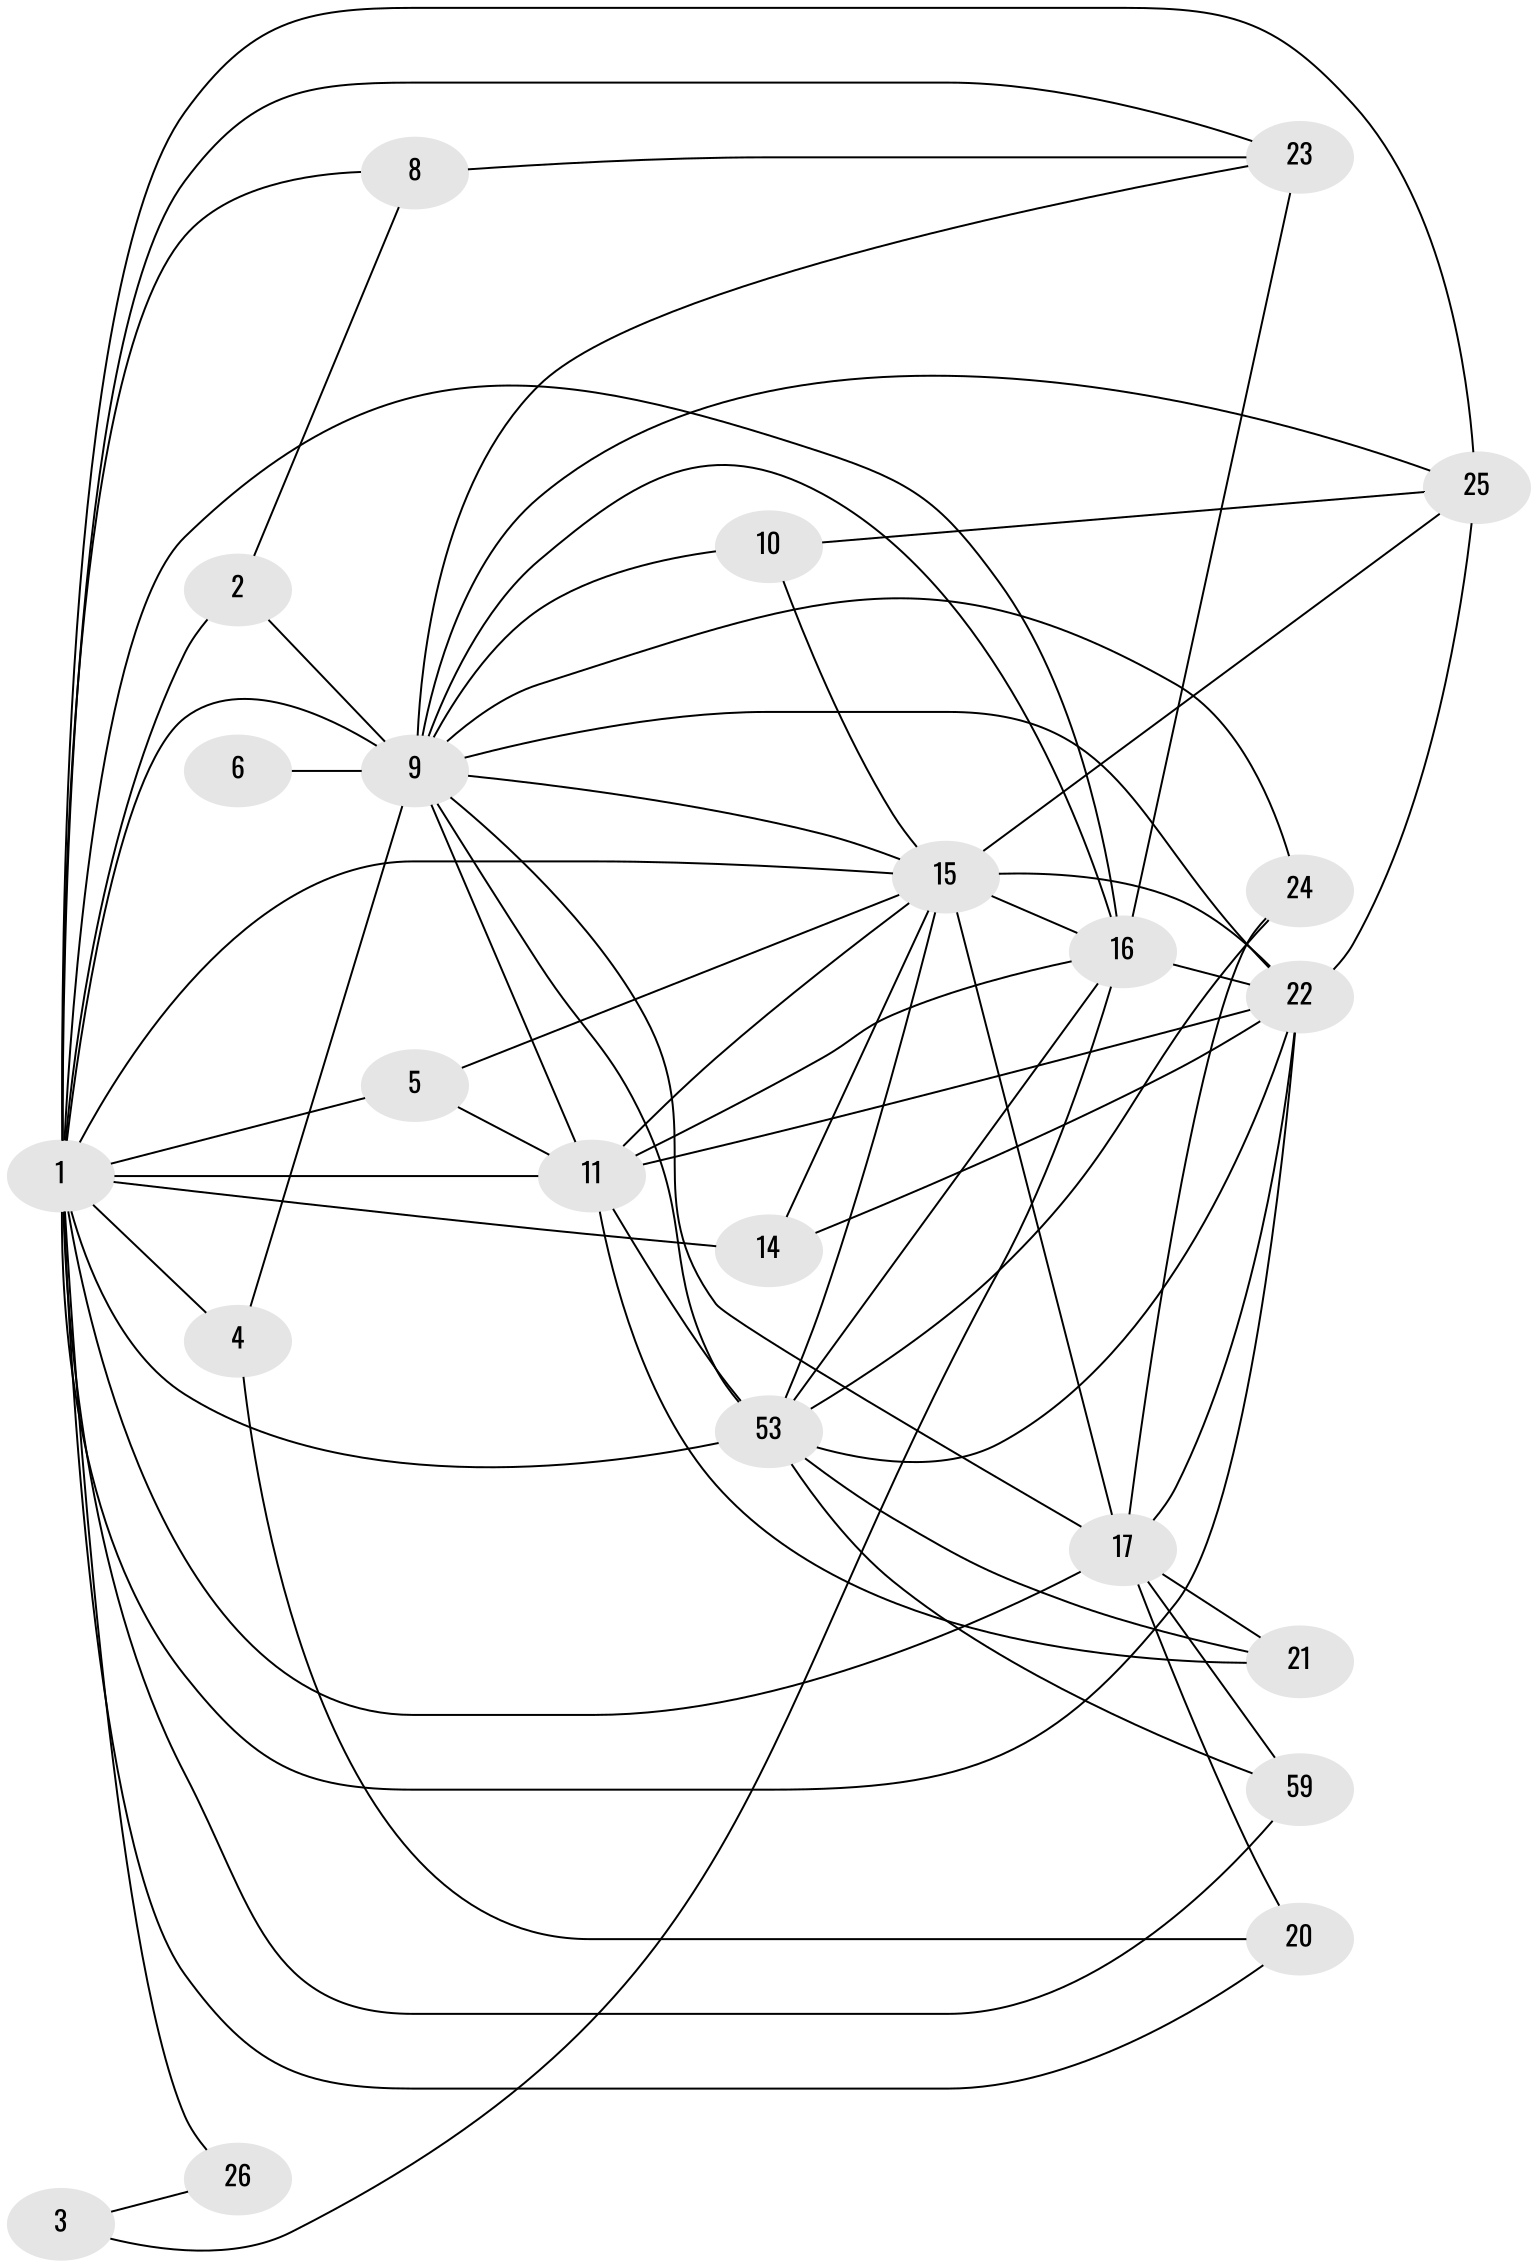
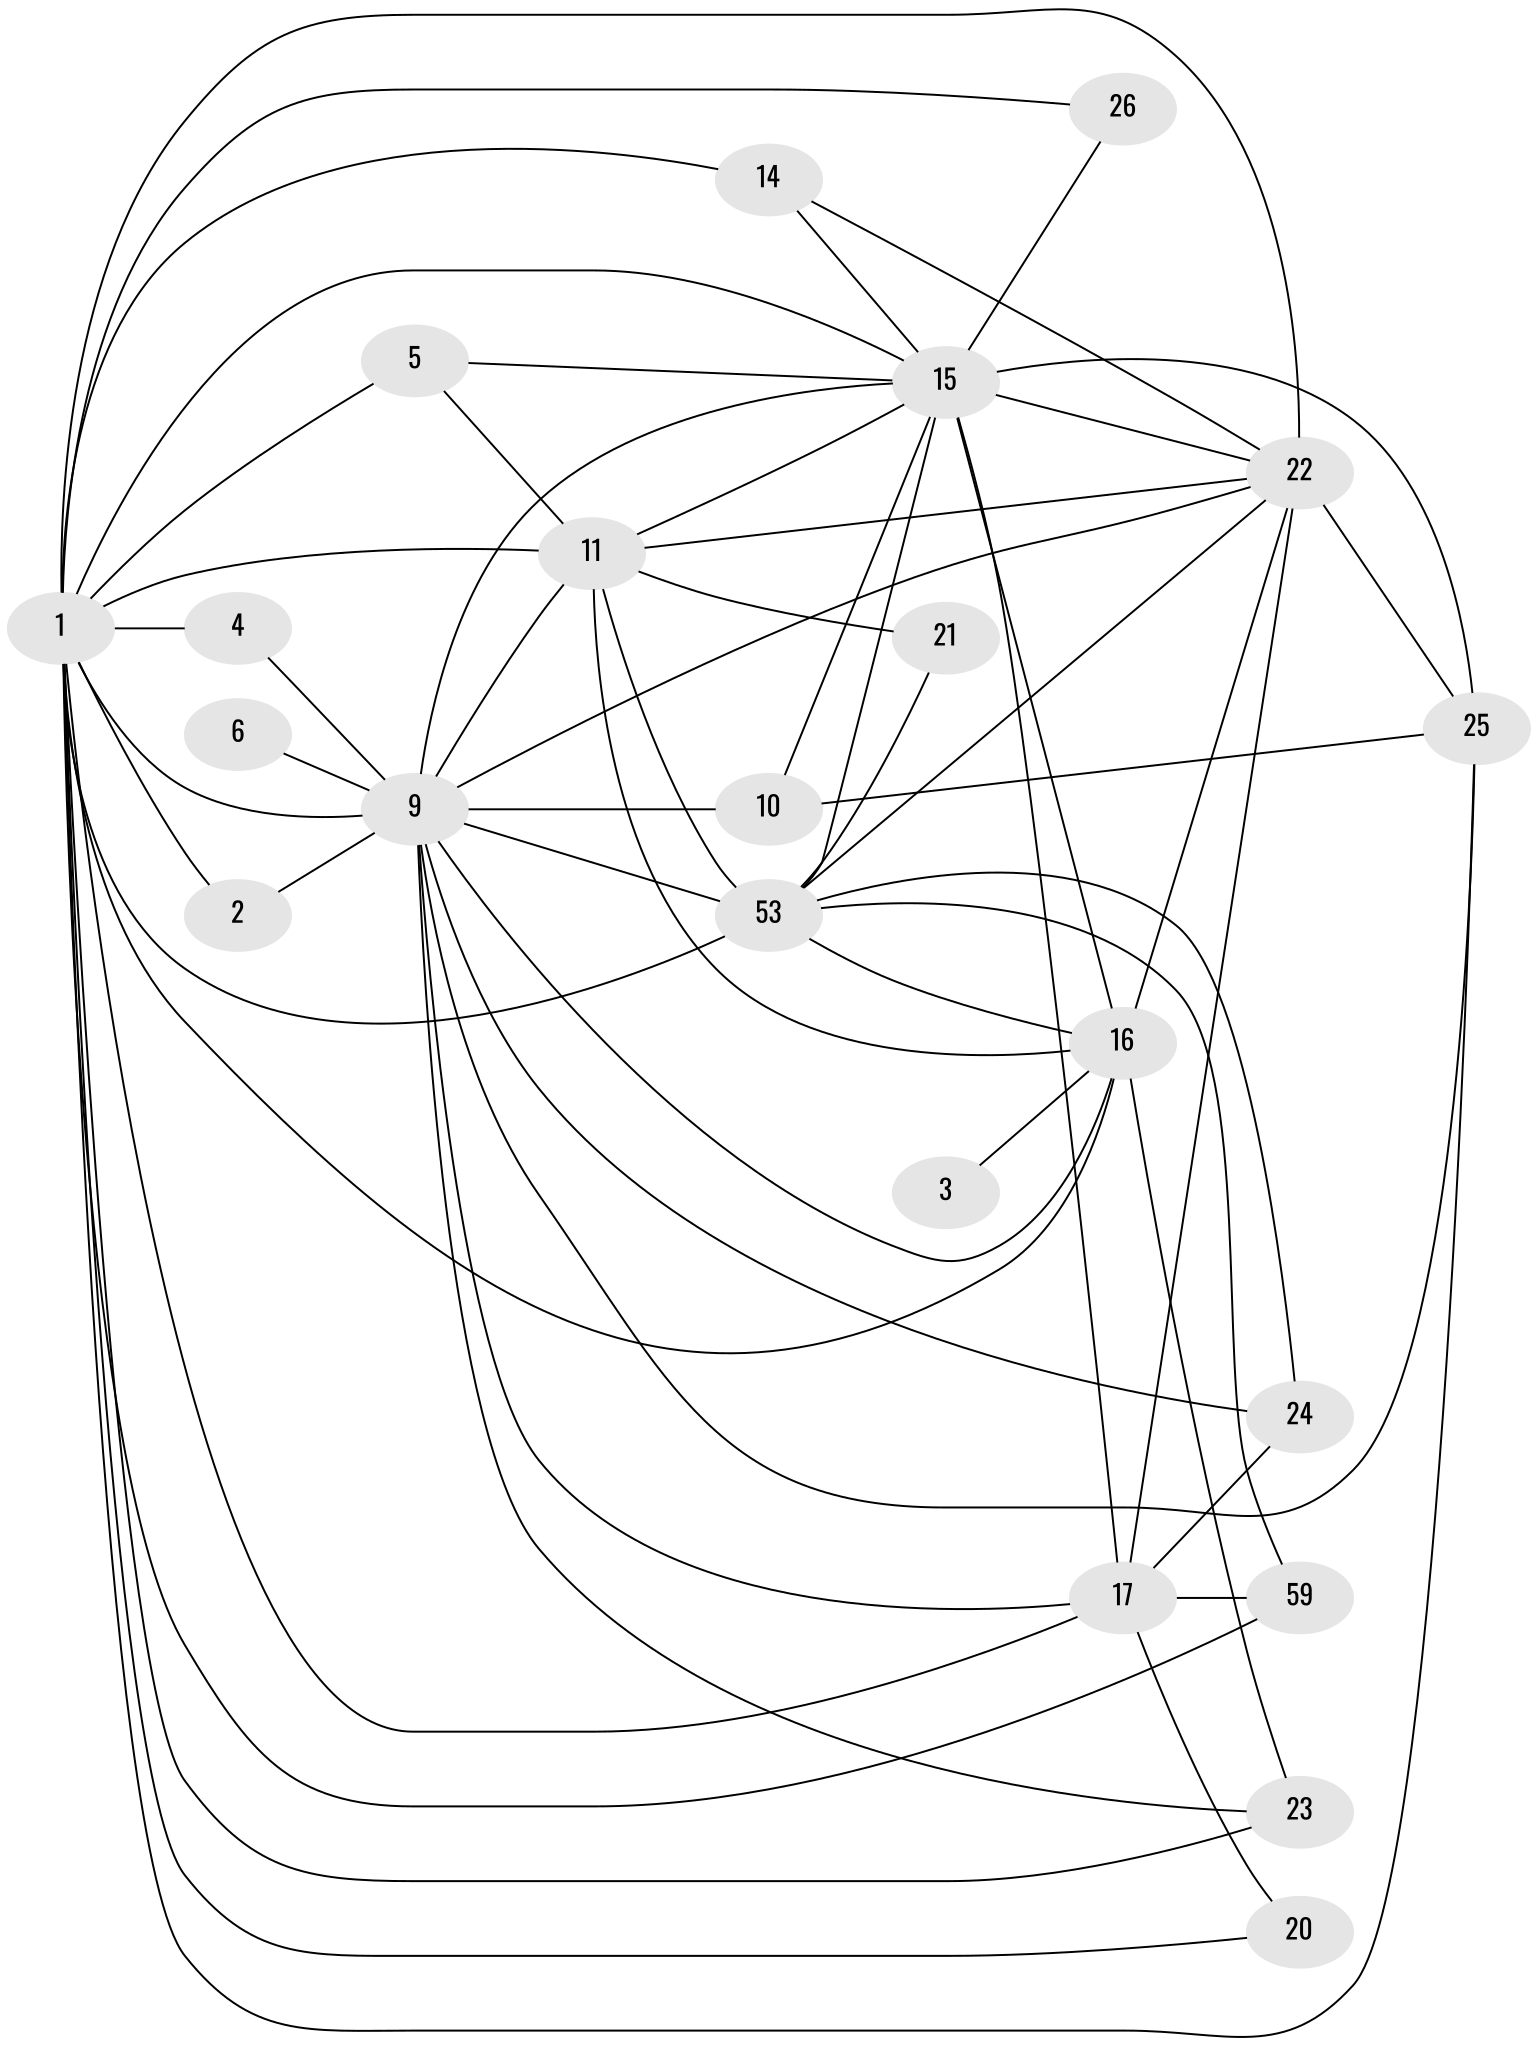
(415, 173) -> none
(1212, 1606) -> none
(561, 1933) -> none
(150, 2202) -> (1034, 246)
